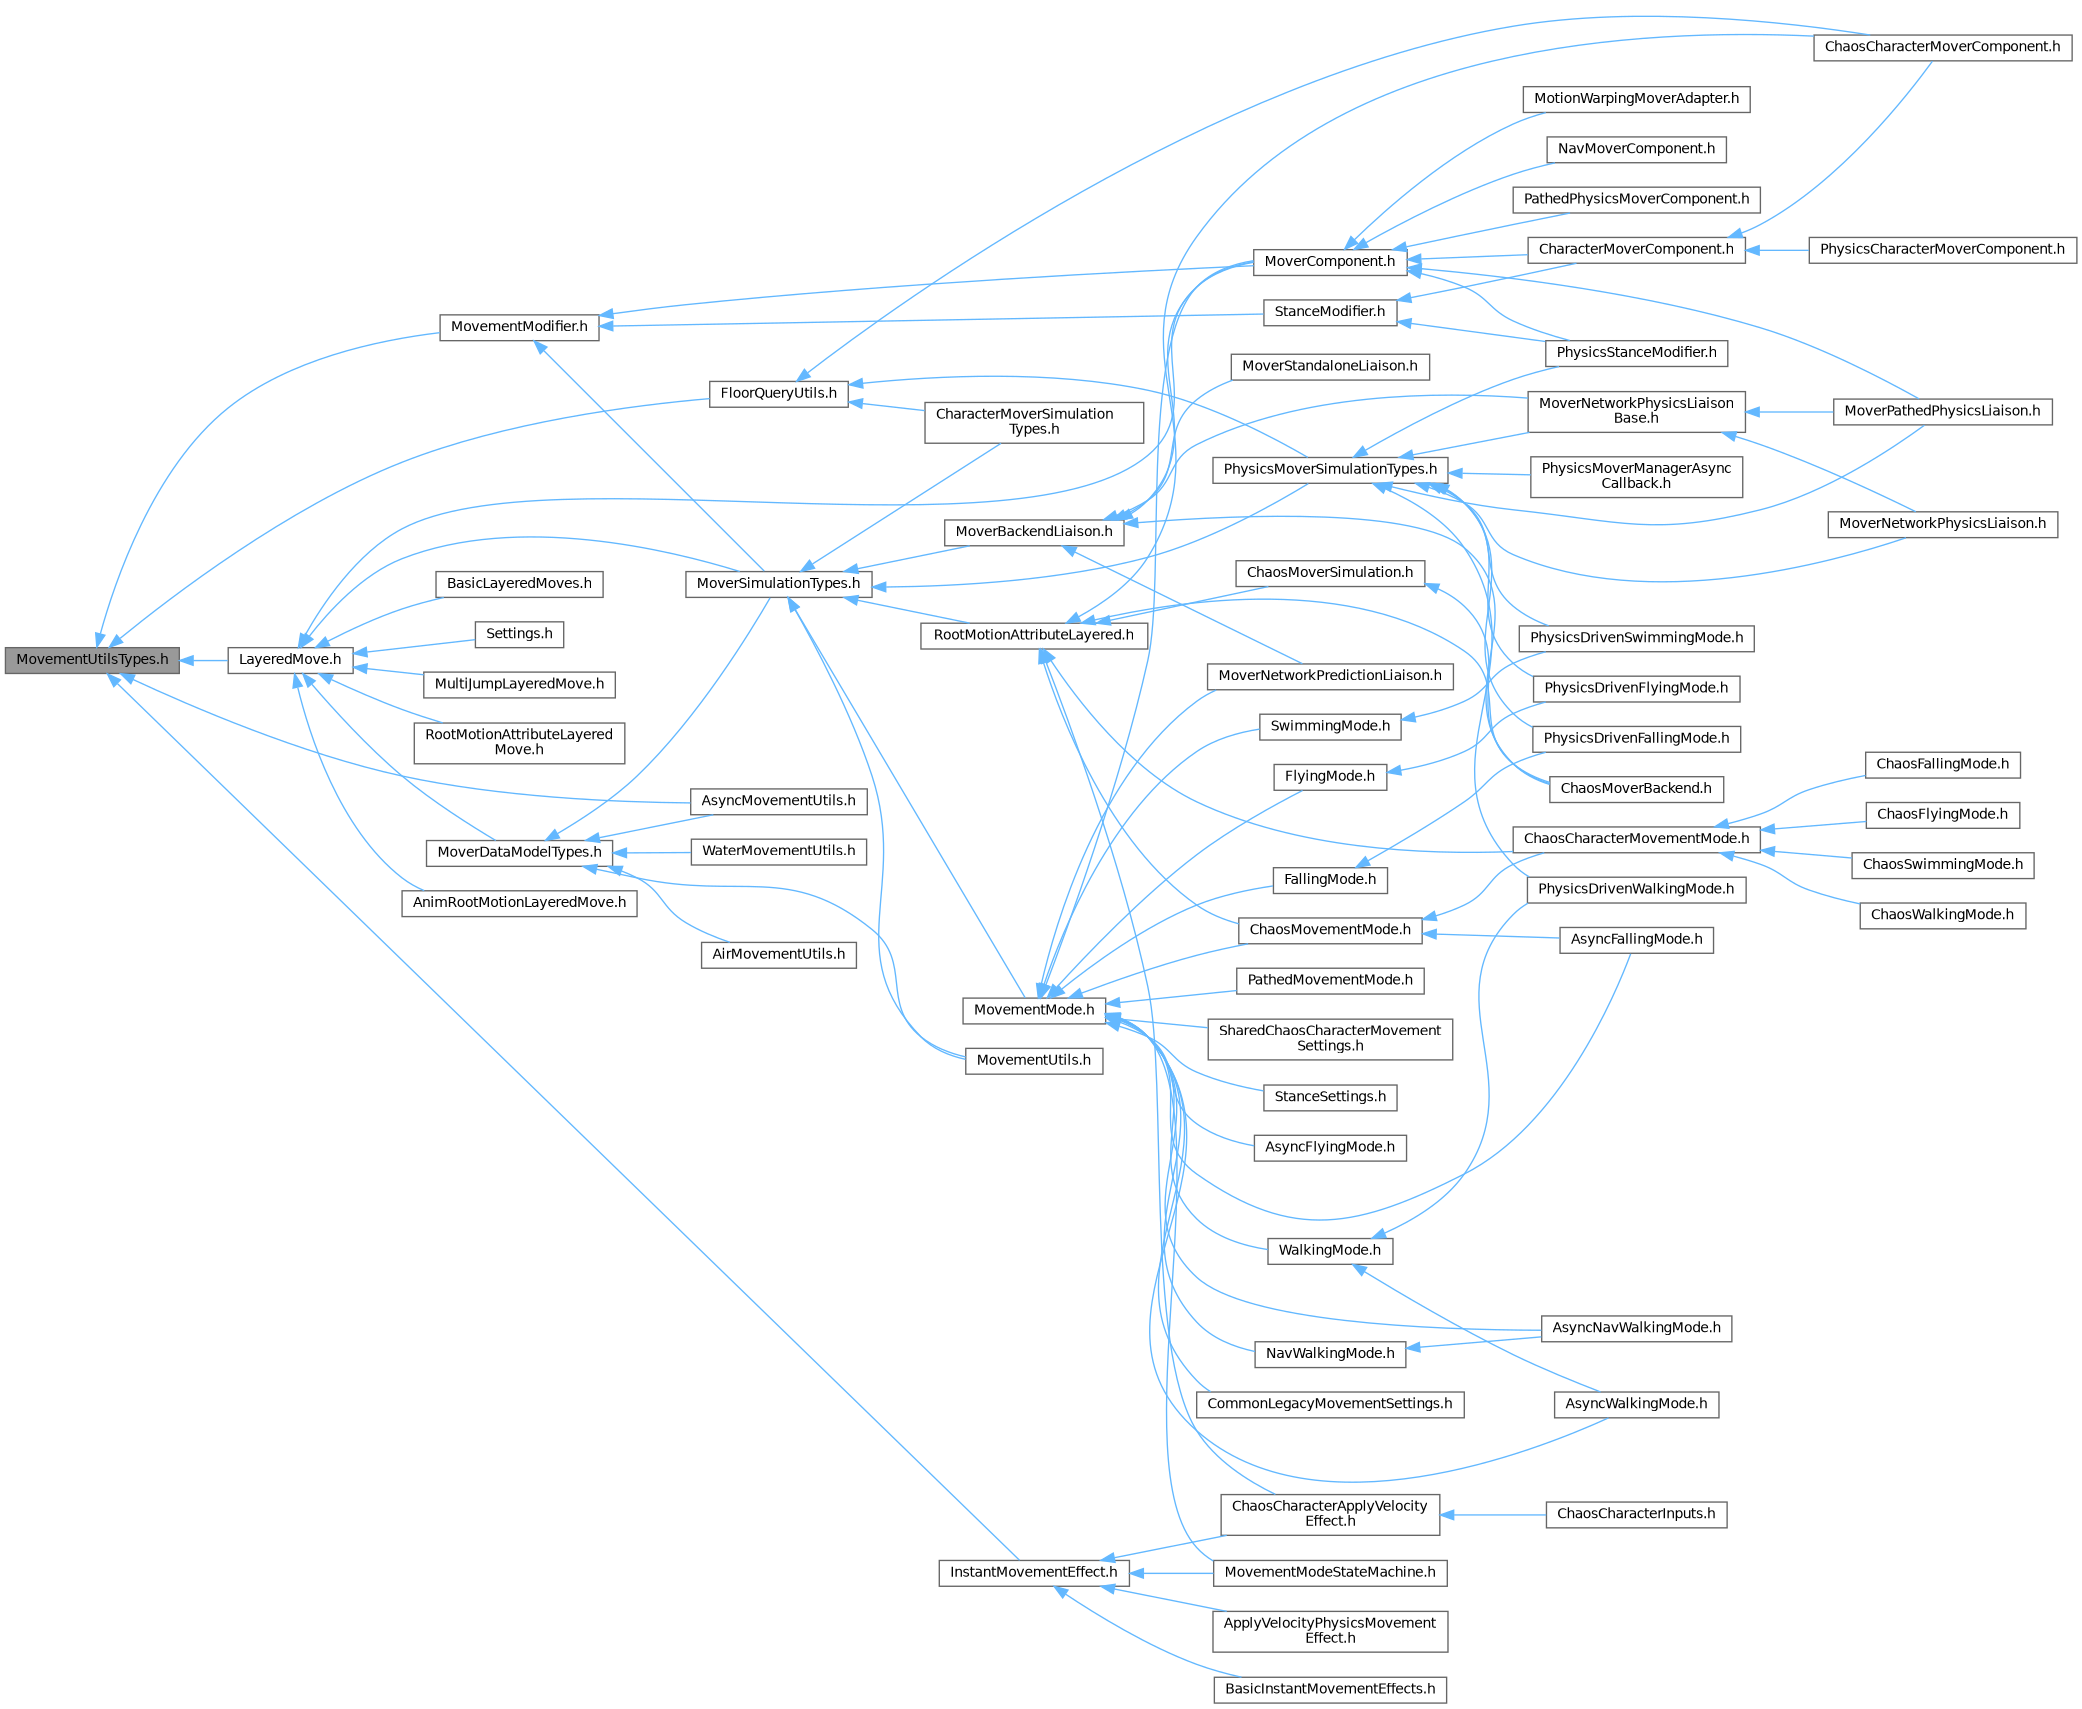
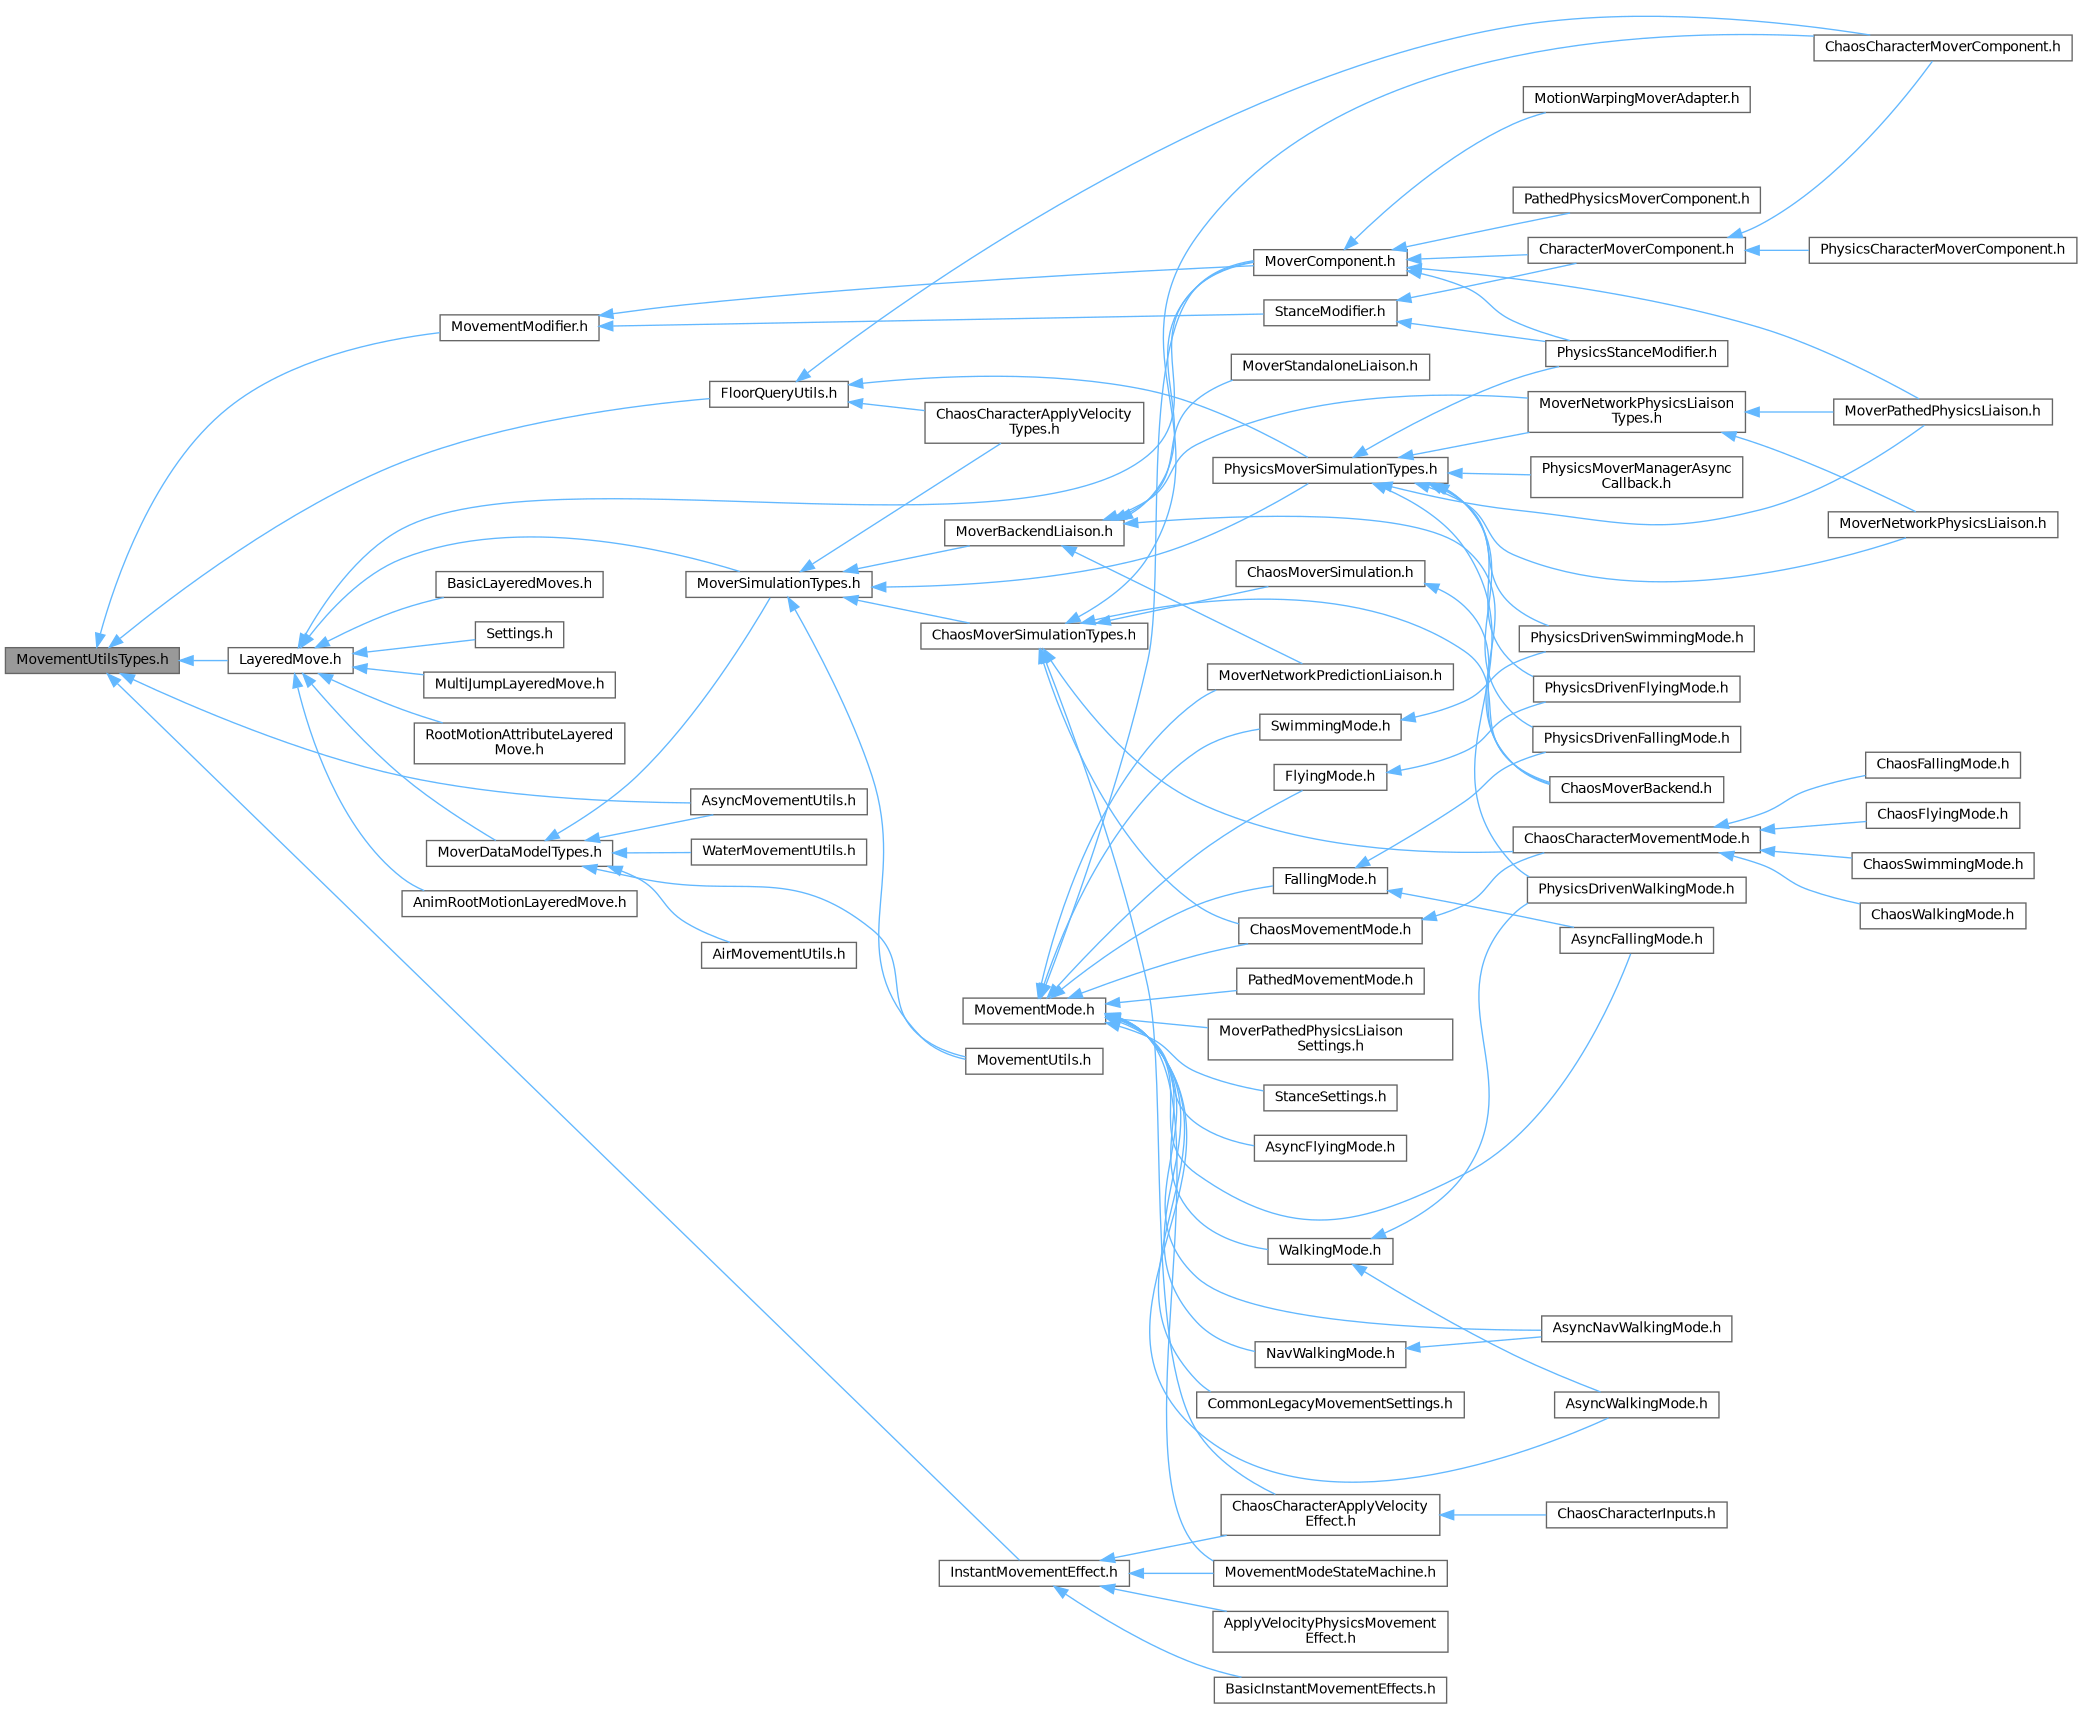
(1637, 150) -> none
(1637, 412) -> (1637, 412)
(1034, 423) -> (1034, 423)
(654, 461) -> none
(1034, 636) -> (1034, 636)
(910, 804) -> none
(1507, 936) -> (1488, 910)
(1330, 1040) -> (1330, 1040)
